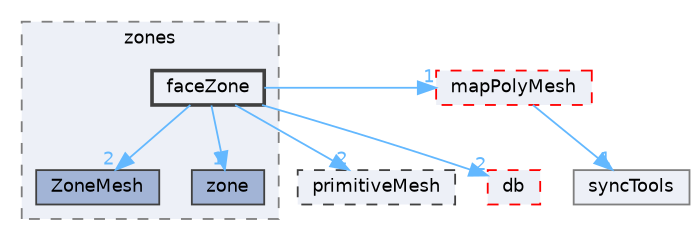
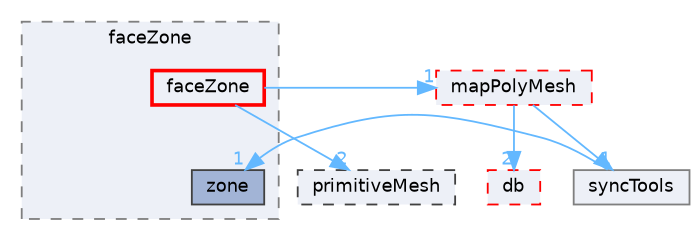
(150, 39) -> (150, 39)
(208, 88) -> (208, 88)
(216, 129) -> (435, 116)
(366, 136) -> (514, 119)
(98, 187) -> none
